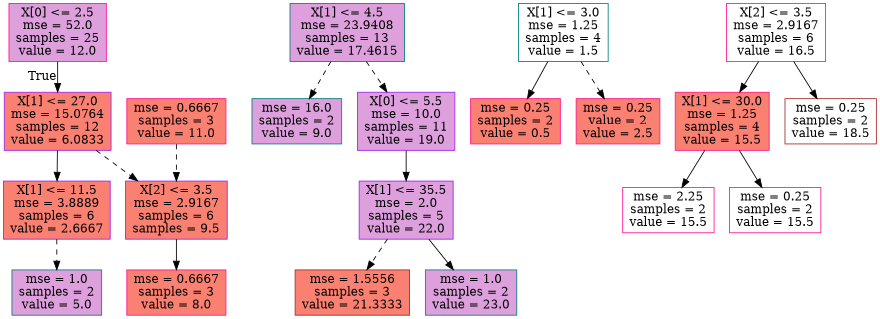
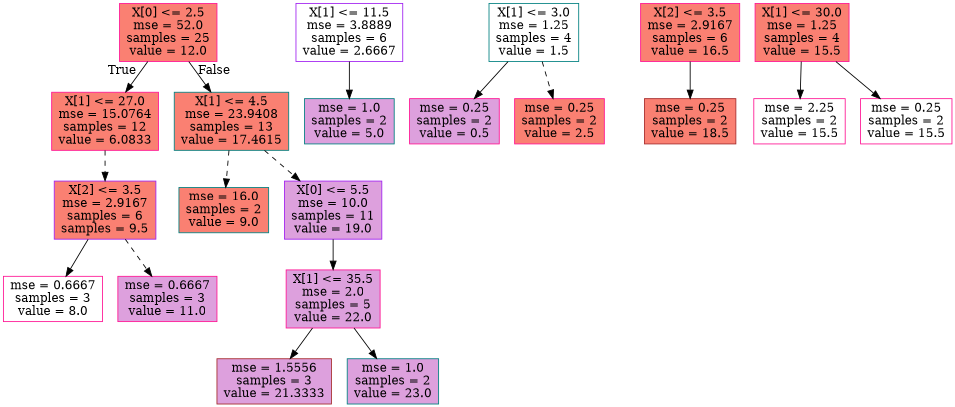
(58, 32) -> (168, 32)
(347, 32) -> (231, 121)
(776, 32) -> (690, 32)
none -> (197, 73)
(751, 73) -> none
(58, 121) -> (105, 121)
(176, 121) -> (167, 299)
(297, 121) -> (224, 210)
(515, 121) -> (454, 121)
(618, 121) -> (559, 121)
(831, 121) -> (690, 121)
(176, 158) -> (136, 254)
(57, 161) -> none
(57, 210) -> (349, 32)
(406, 210) -> (333, 299)
(57, 250) -> (349, 76)
(380, 251) -> (304, 340)
(176, 293) -> (53, 299)
(352, 293) -> (274, 381)
